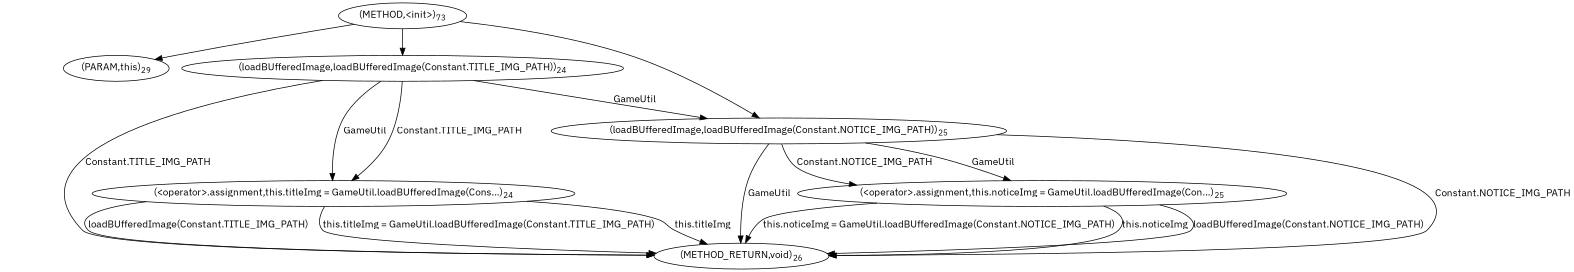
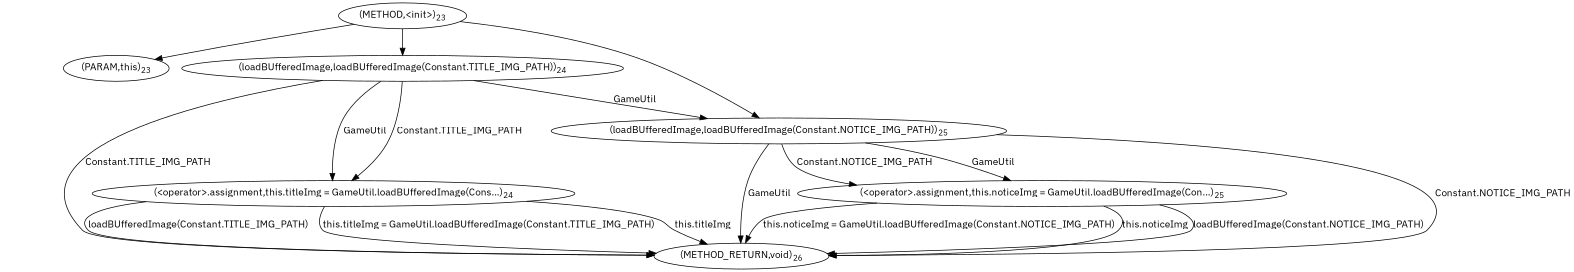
(441, 15) -> (441, 15)
(146, 67) -> (146, 67)
